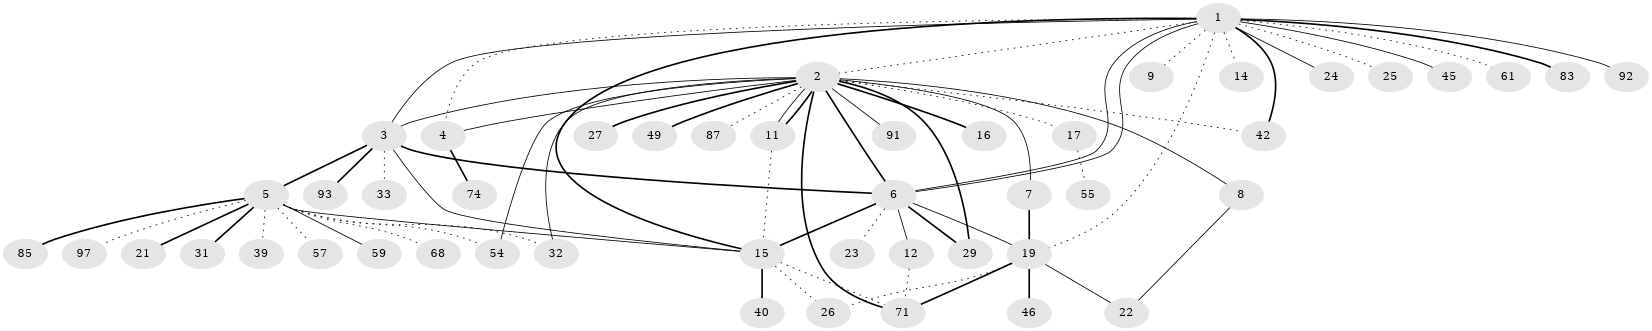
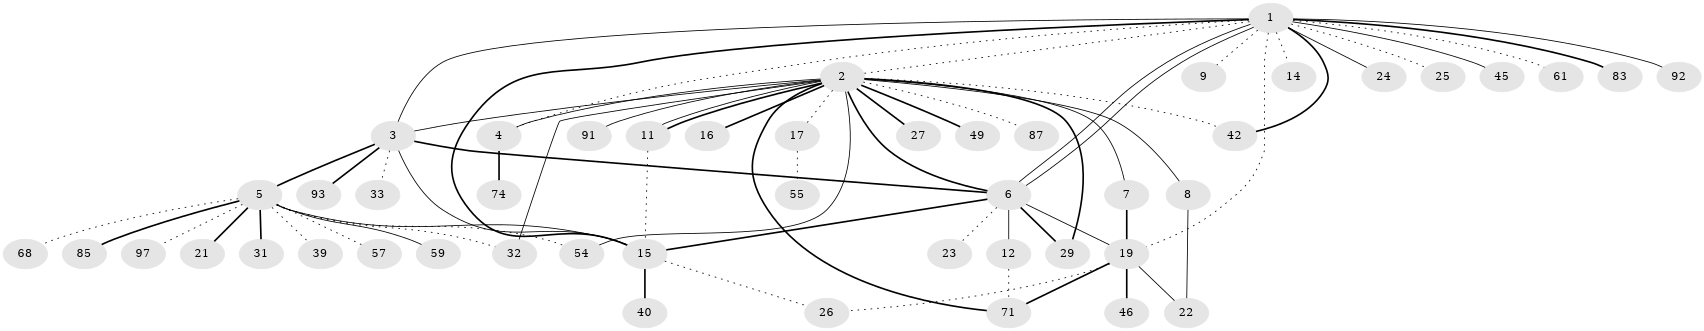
(825, 281) -> none
